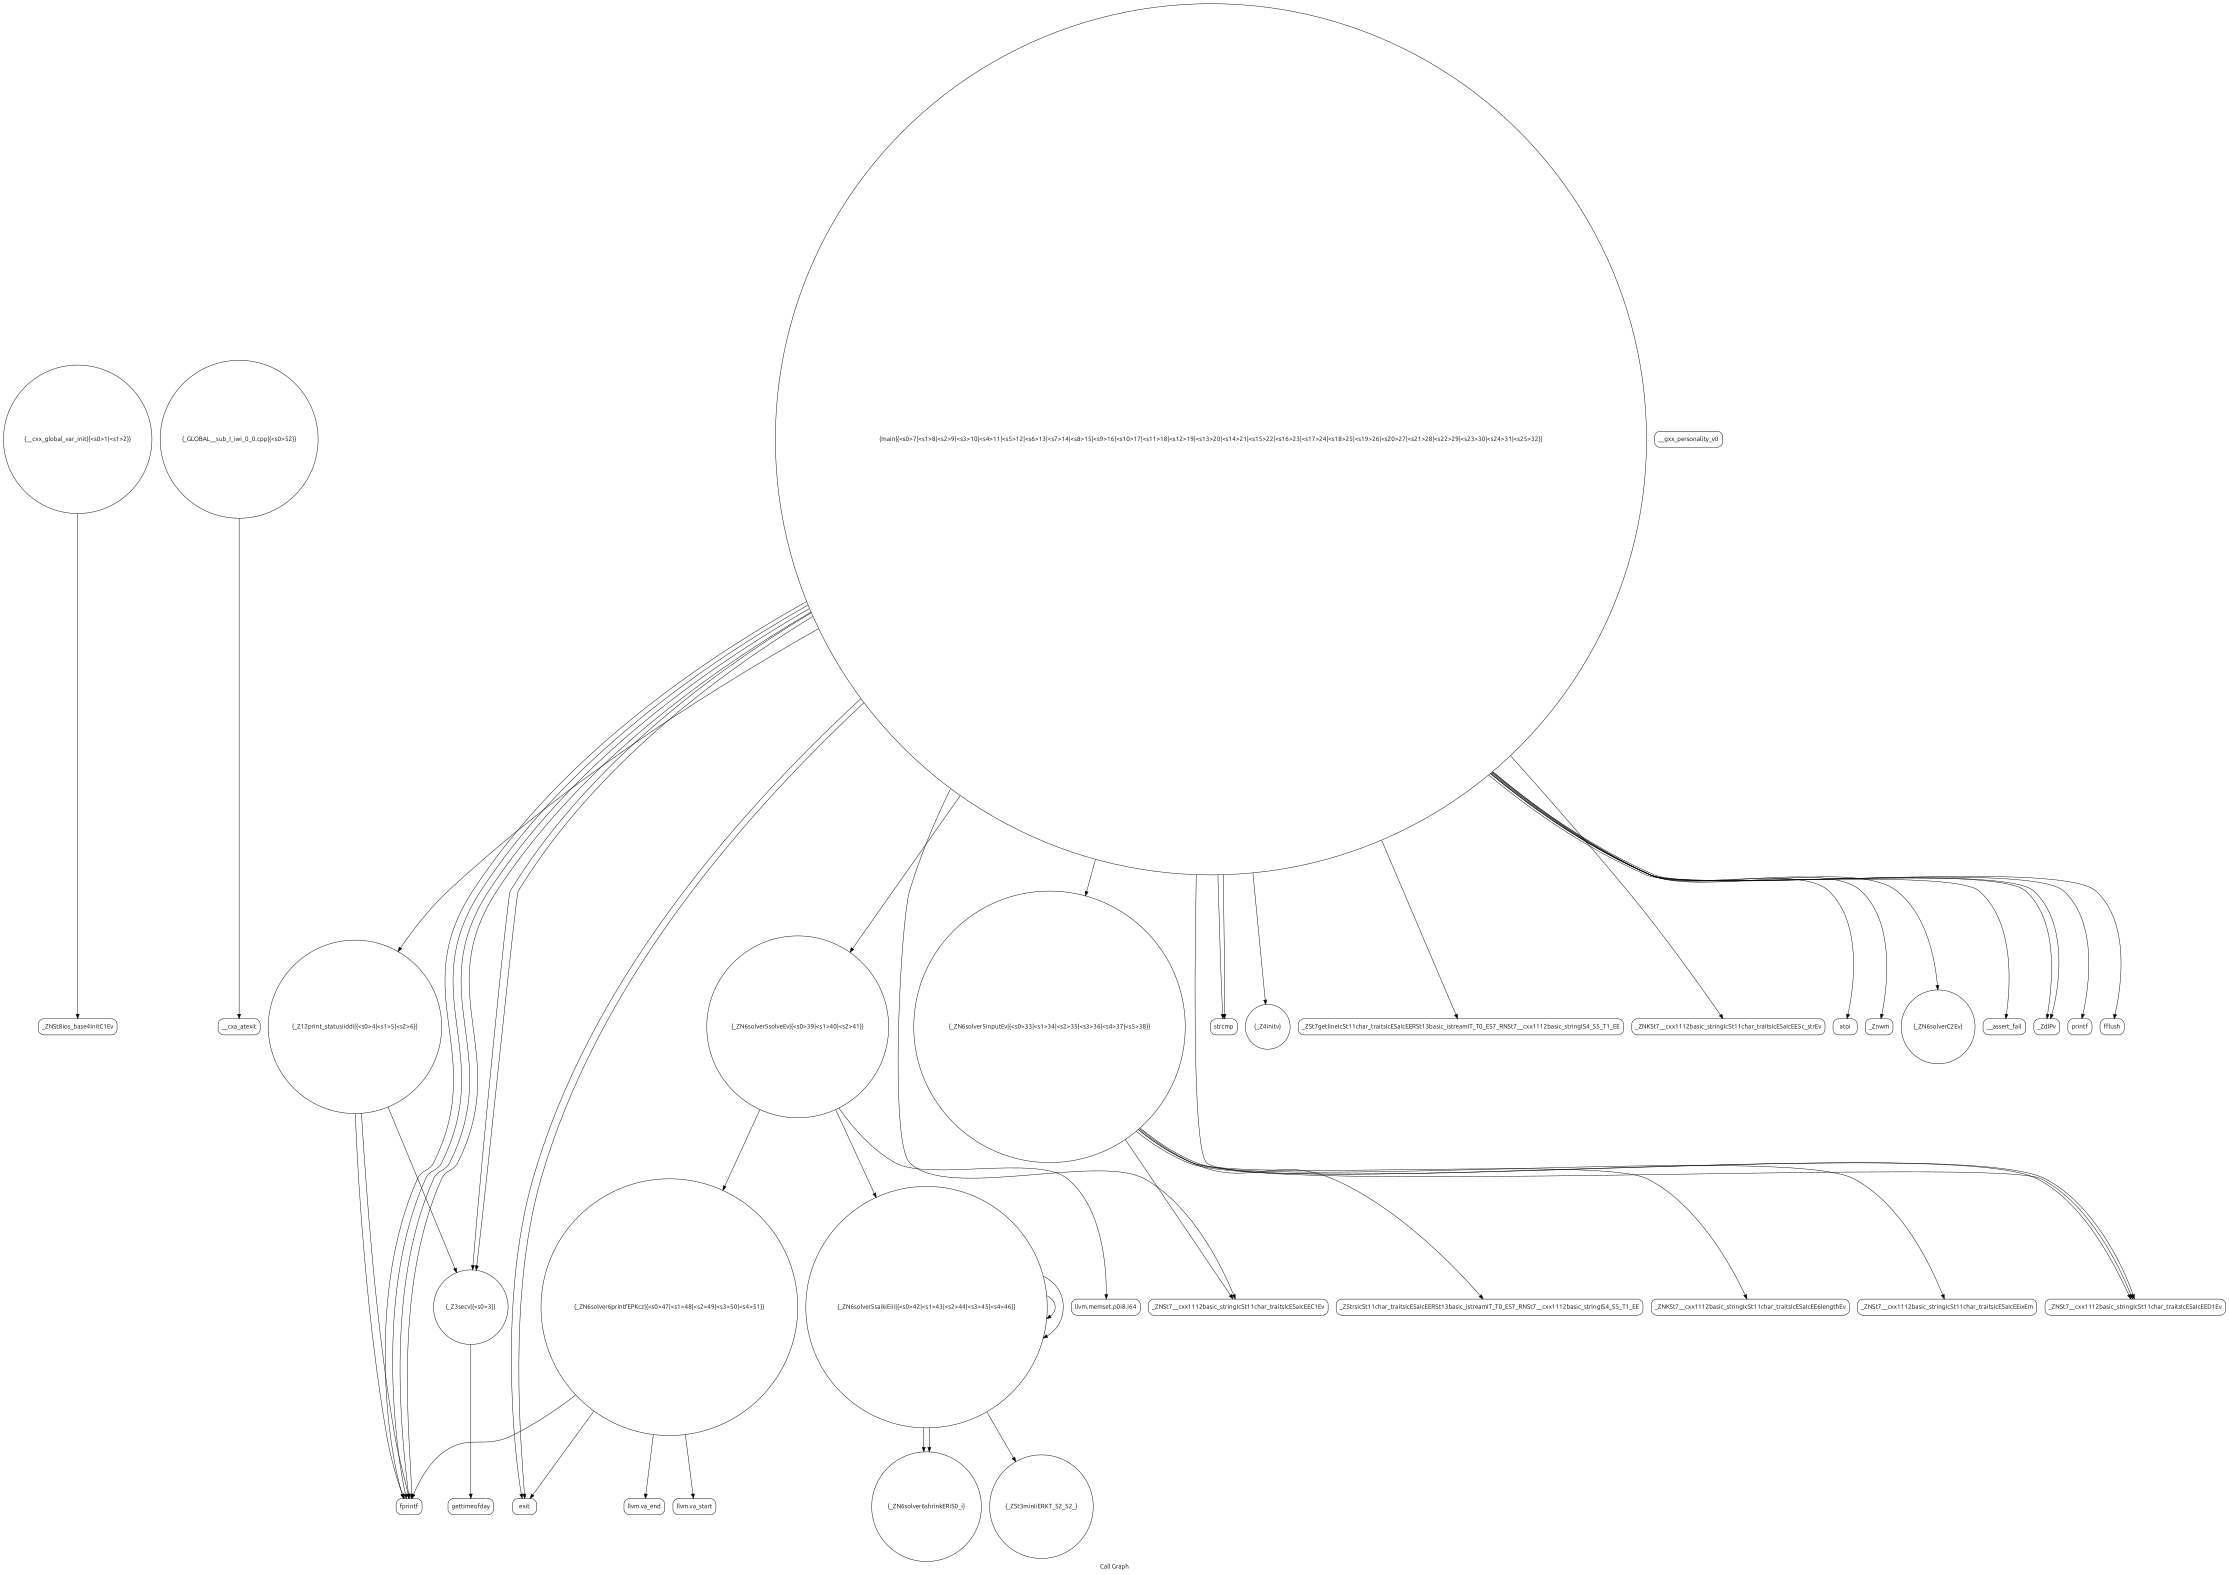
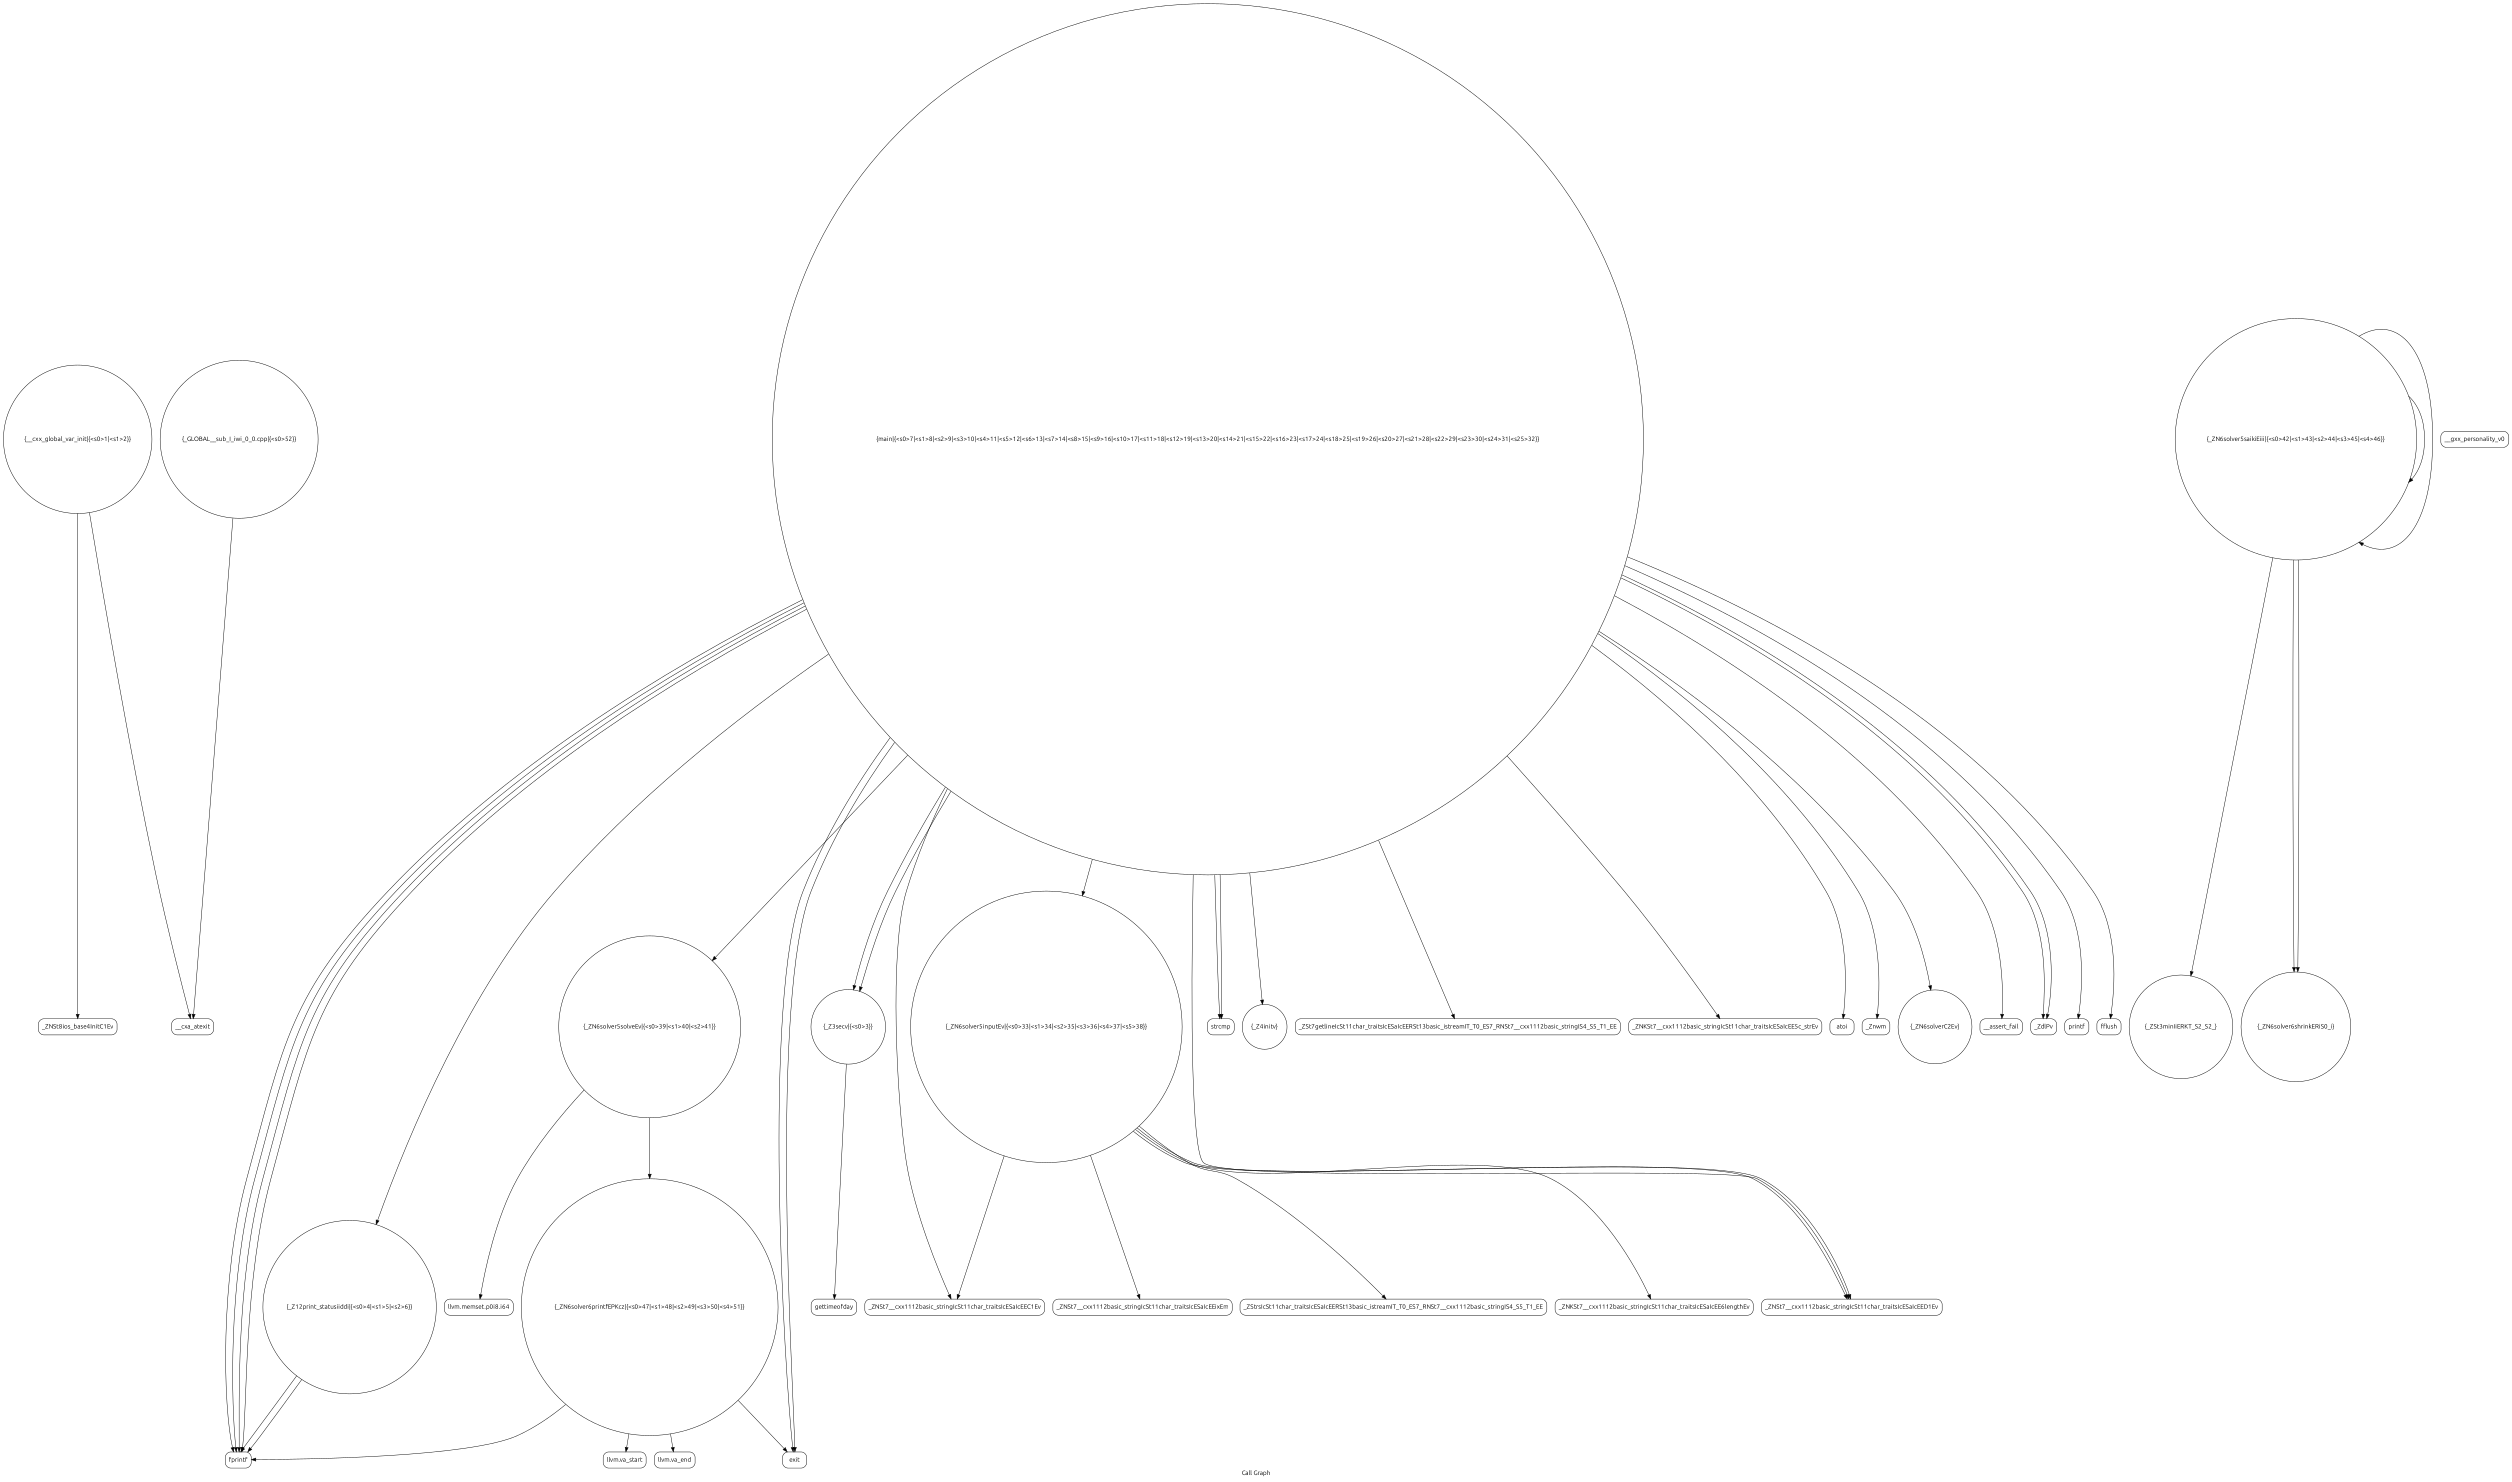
none -> (134, 765)
(855, 1152) -> none
(420, 1184) -> none
